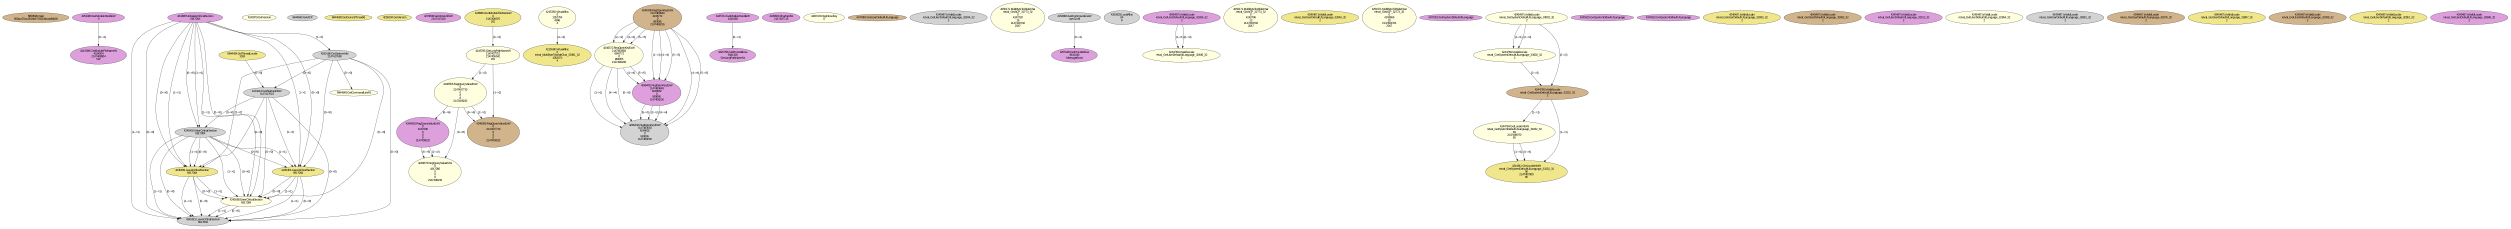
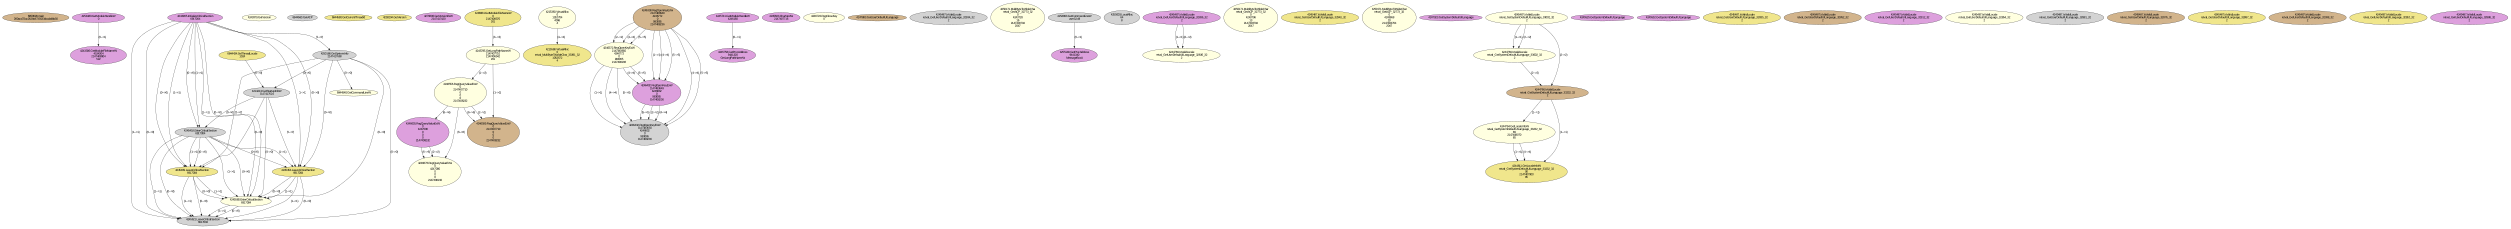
(326, 185) -> none
